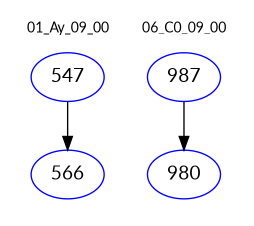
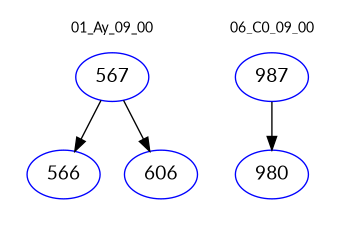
(68, 77) -> (112, 77)
none -> (161, 175)
